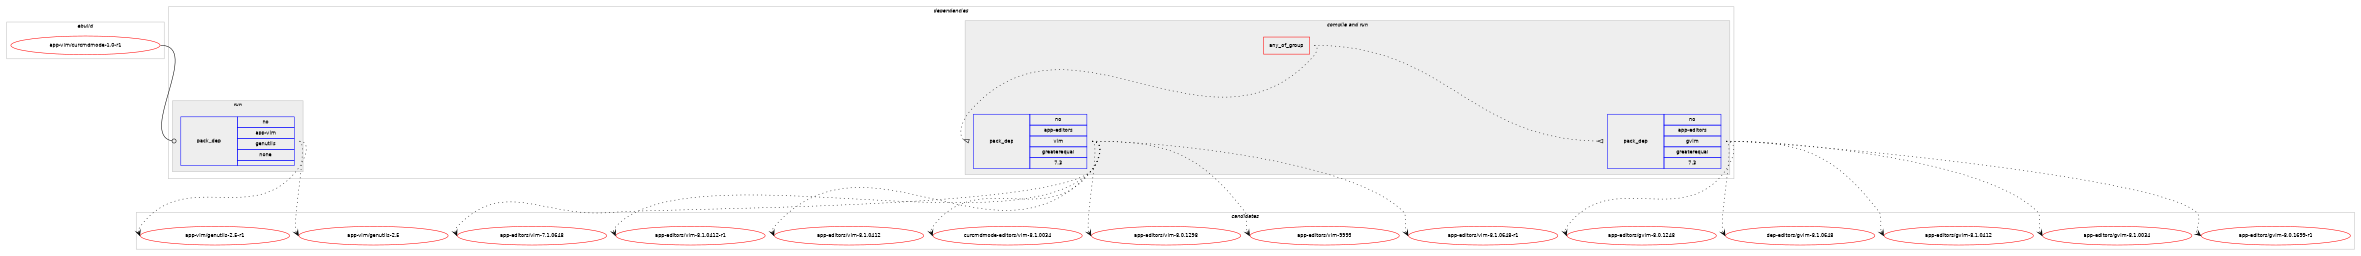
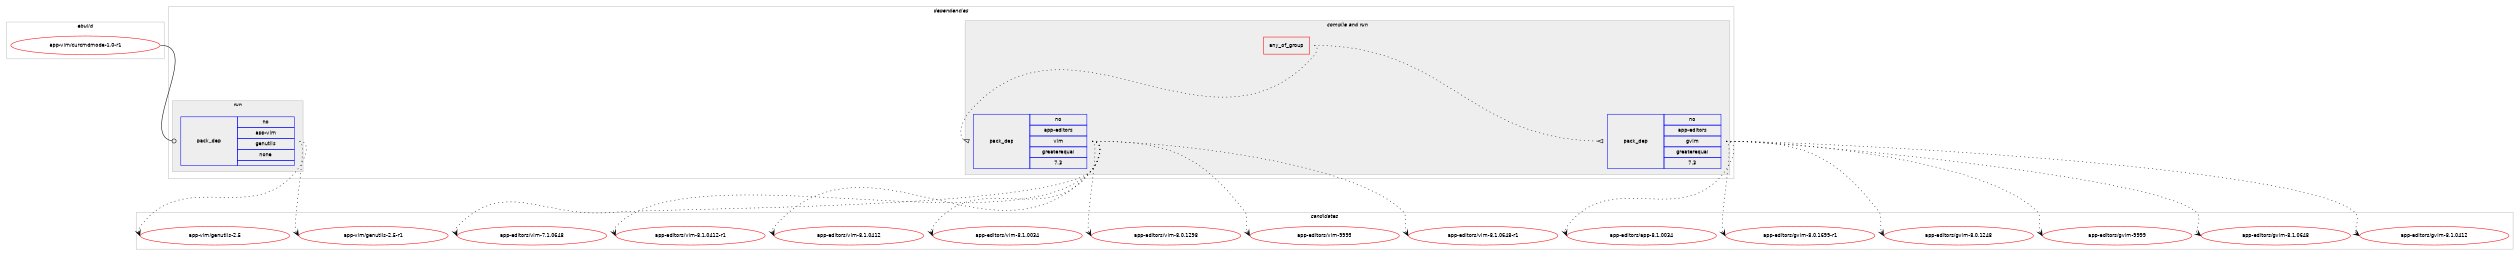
(1008, 236) -> (1008, 236)
(1800, 236) -> (2276, 236)
(2117, 236) -> (1642, 236)
none -> (2117, 236)
